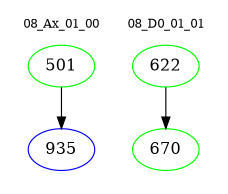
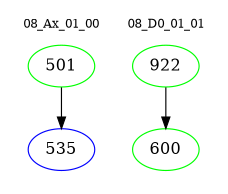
(166, 66) -> (166, 66)
(61, 150) -> (61, 150)
(166, 150) -> (166, 150)
